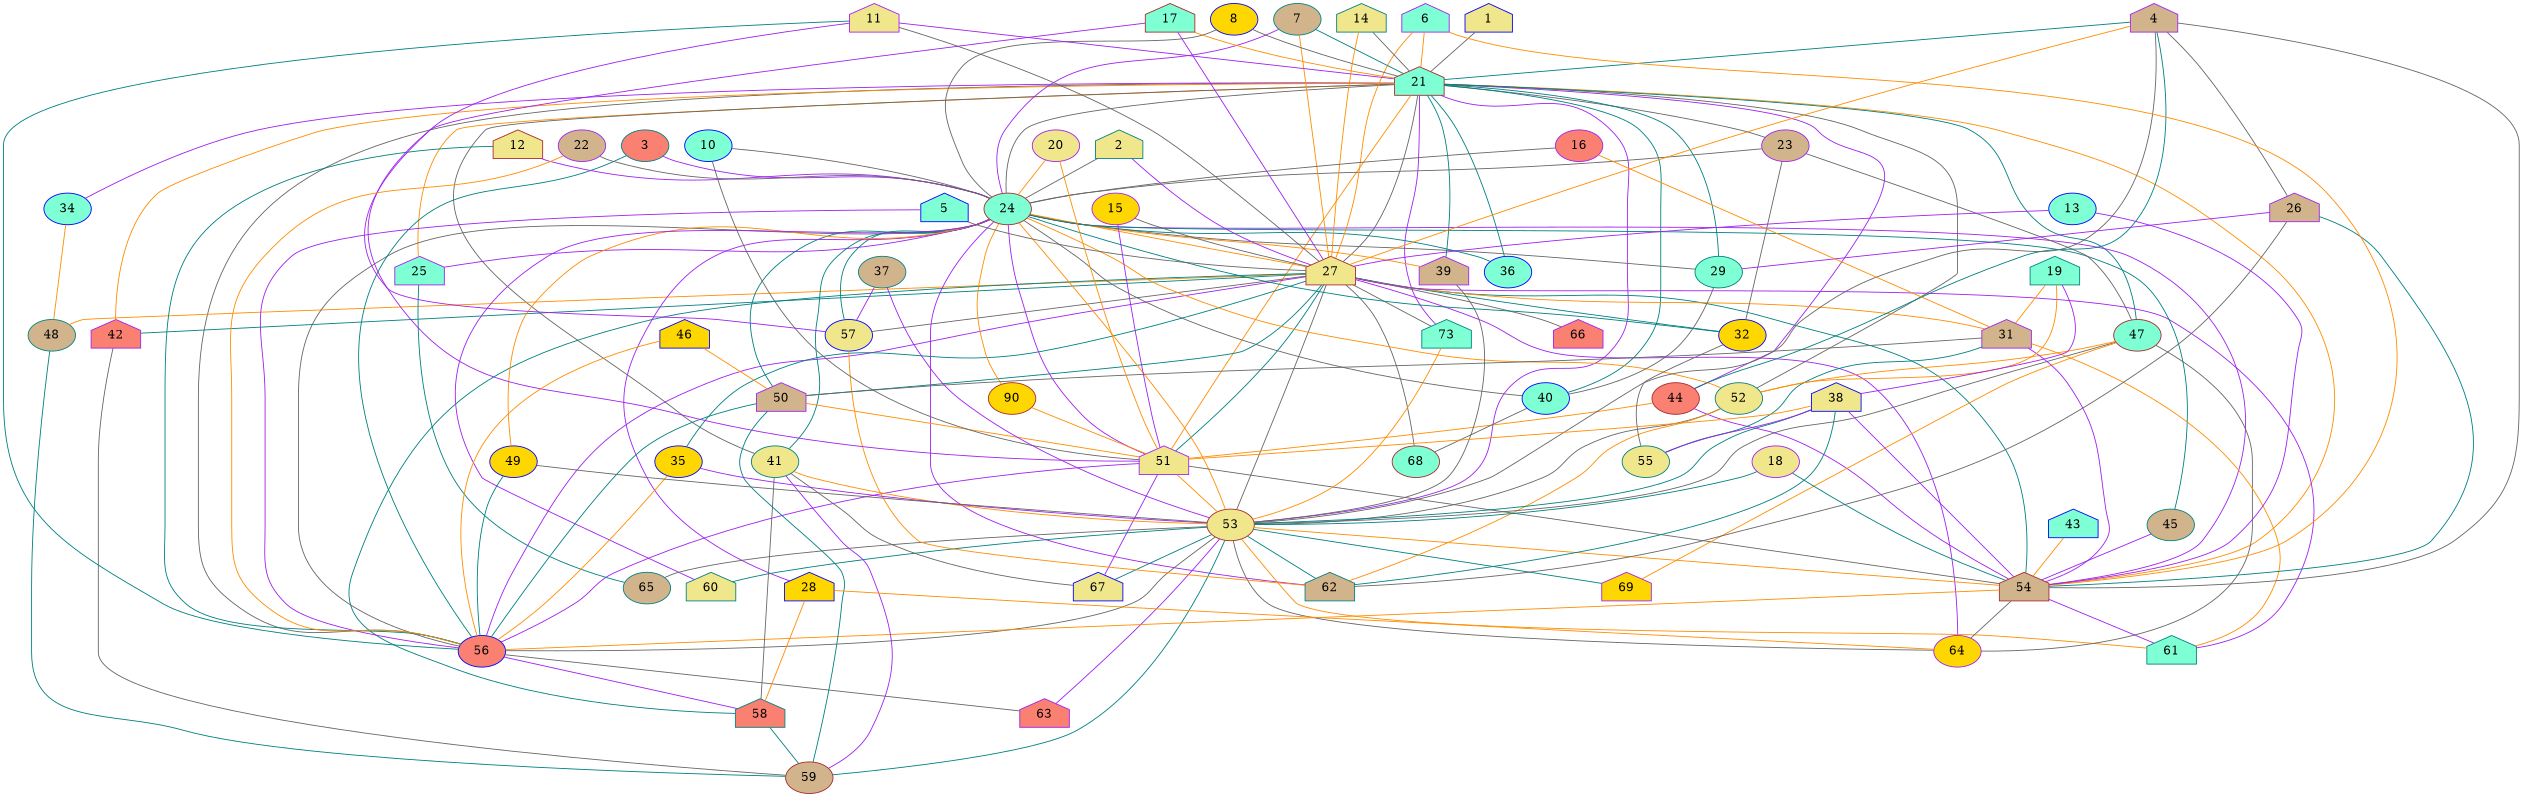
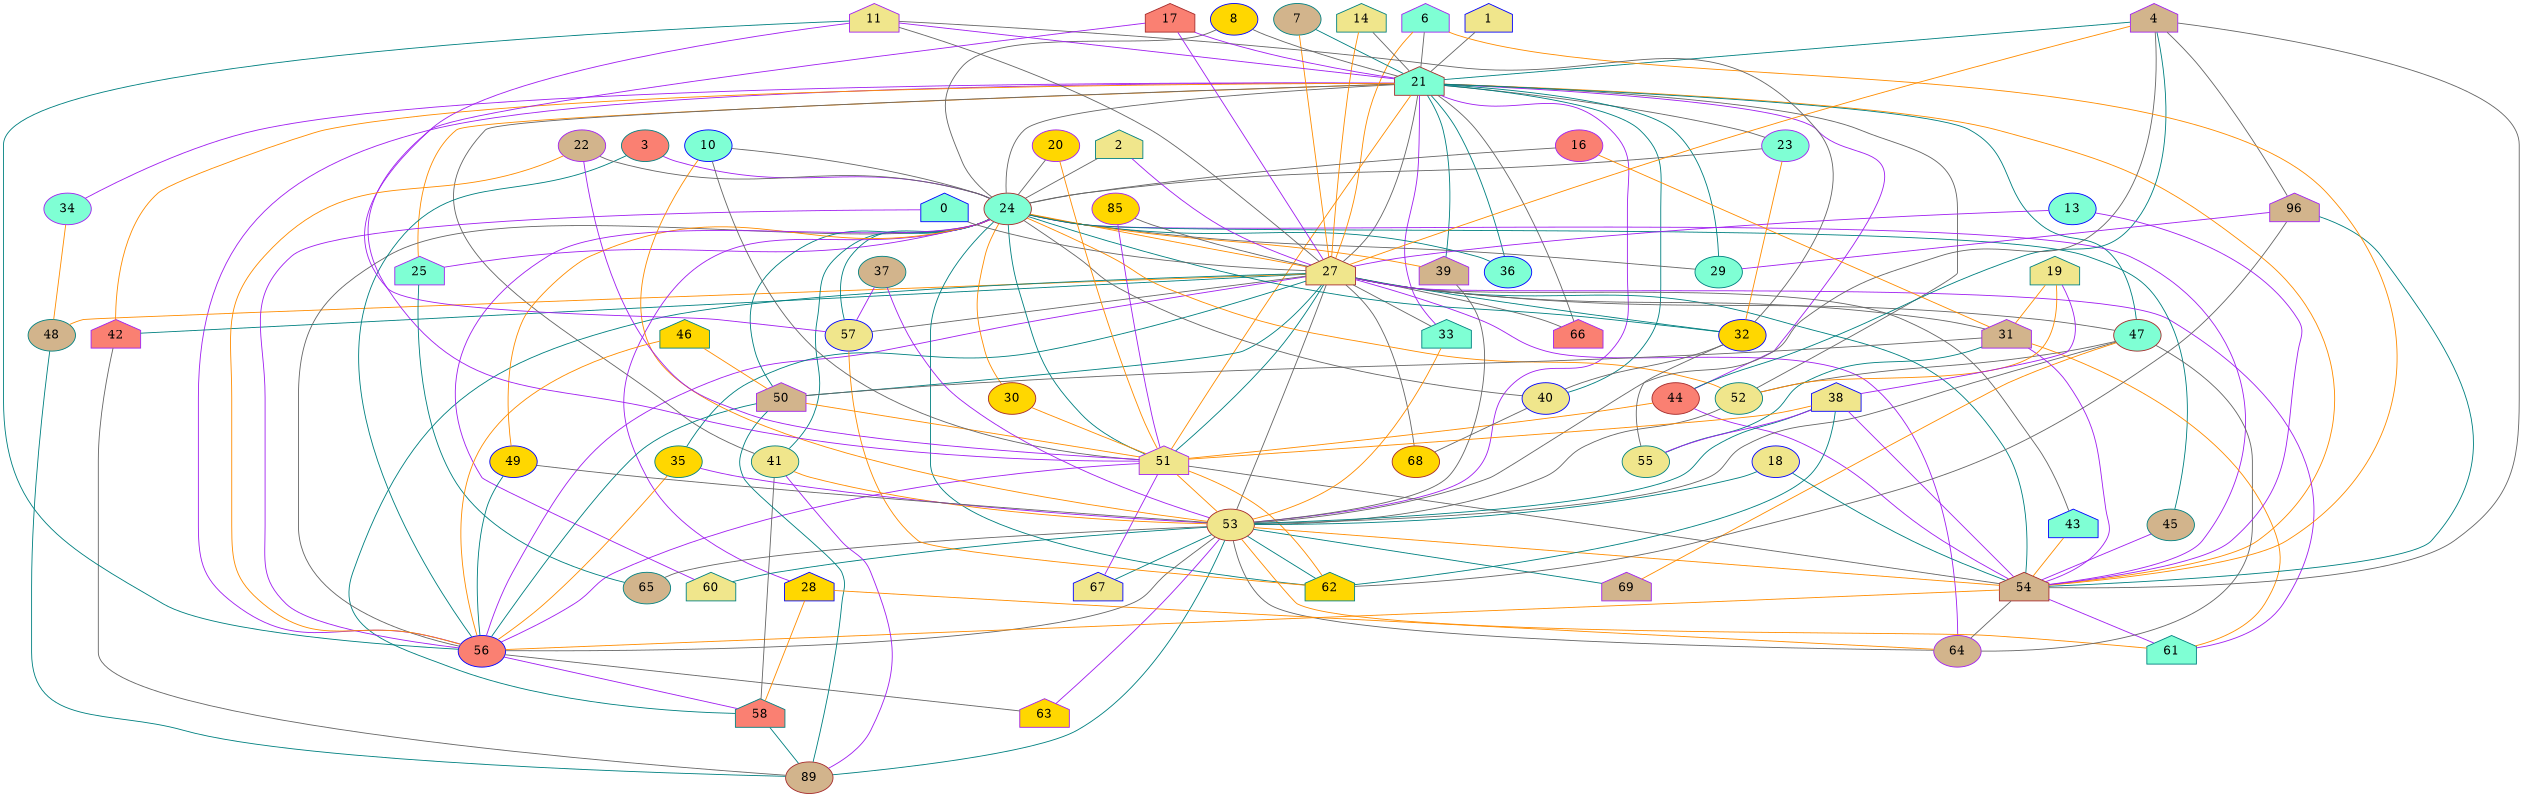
(1170, 19) -> (1170, 19)
(1423, 50) -> (1423, 50)
(1294, 59) -> (1294, 59)
(1100, 66) -> none
none -> (1478, 68)
(536, 113) -> (536, 113)
(518, 146) -> none
(1056, 146) -> (1056, 146)
(1785, 146) -> (1785, 146)
(1032, 177) -> (1032, 177)
none -> (1521, 199)
(68, 209) -> (68, 209)
(944, 209) -> (944, 209)
(1116, 209) -> (1116, 209)
(2295, 209) -> (2295, 209)
(1993, 219) -> (1925, 311)
(1764, 241) -> (1764, 241)
(2055, 272) -> (2055, 272)
none -> (1801, 298)
(1639, 302) -> (1670, 303)
(685, 335) -> (685, 335)
(1447, 335) -> (1447, 335)
(1132, 359) -> (836, 450)
(1043, 361) -> (1043, 361)
(1653, 365) -> (1656, 365)
(1938, 366) -> (1938, 366)
(1012, 399) -> (1012, 399)
(1546, 399) -> (1546, 399)
none -> (784, 424)
(679, 462) -> (679, 462)
(1416, 462) -> (1416, 462)
(1776, 462) -> (1776, 462)
(1538, 499) -> (1262, 509)
(979, 515) -> (979, 515)
(929, 558) -> none
(1330, 588) -> (1330, 588)
(1627, 588) -> (1627, 588)
(1957, 651) -> (1957, 651)
(1045, 715) -> (1045, 715)
(809, 778) -> (809, 778)
